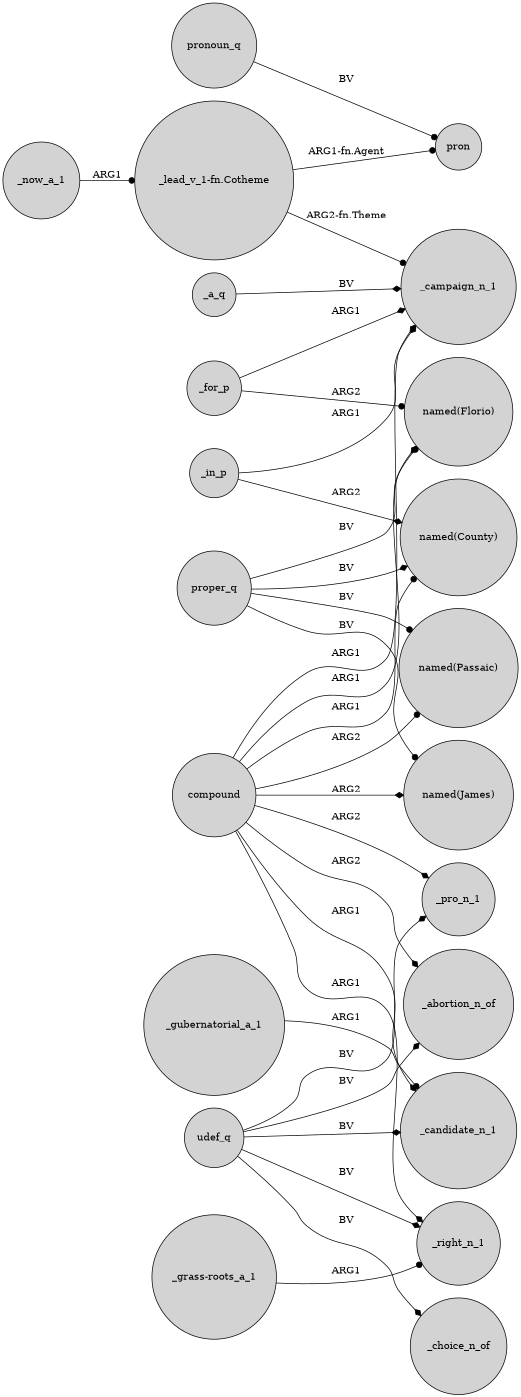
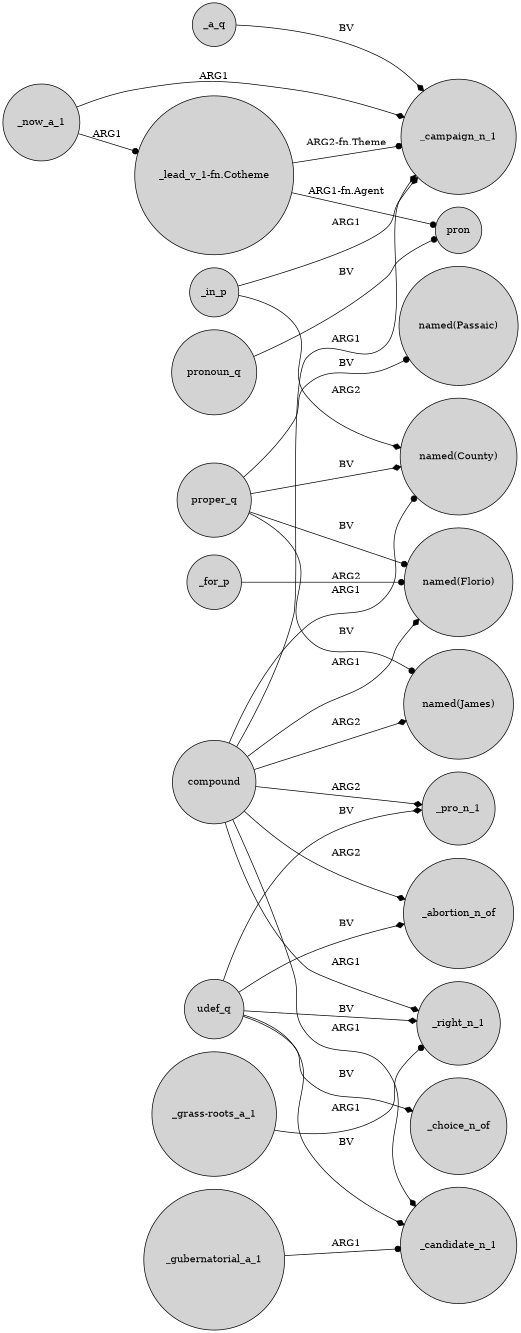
(318, 345) -> (237, 83)
(341, 765) -> none
